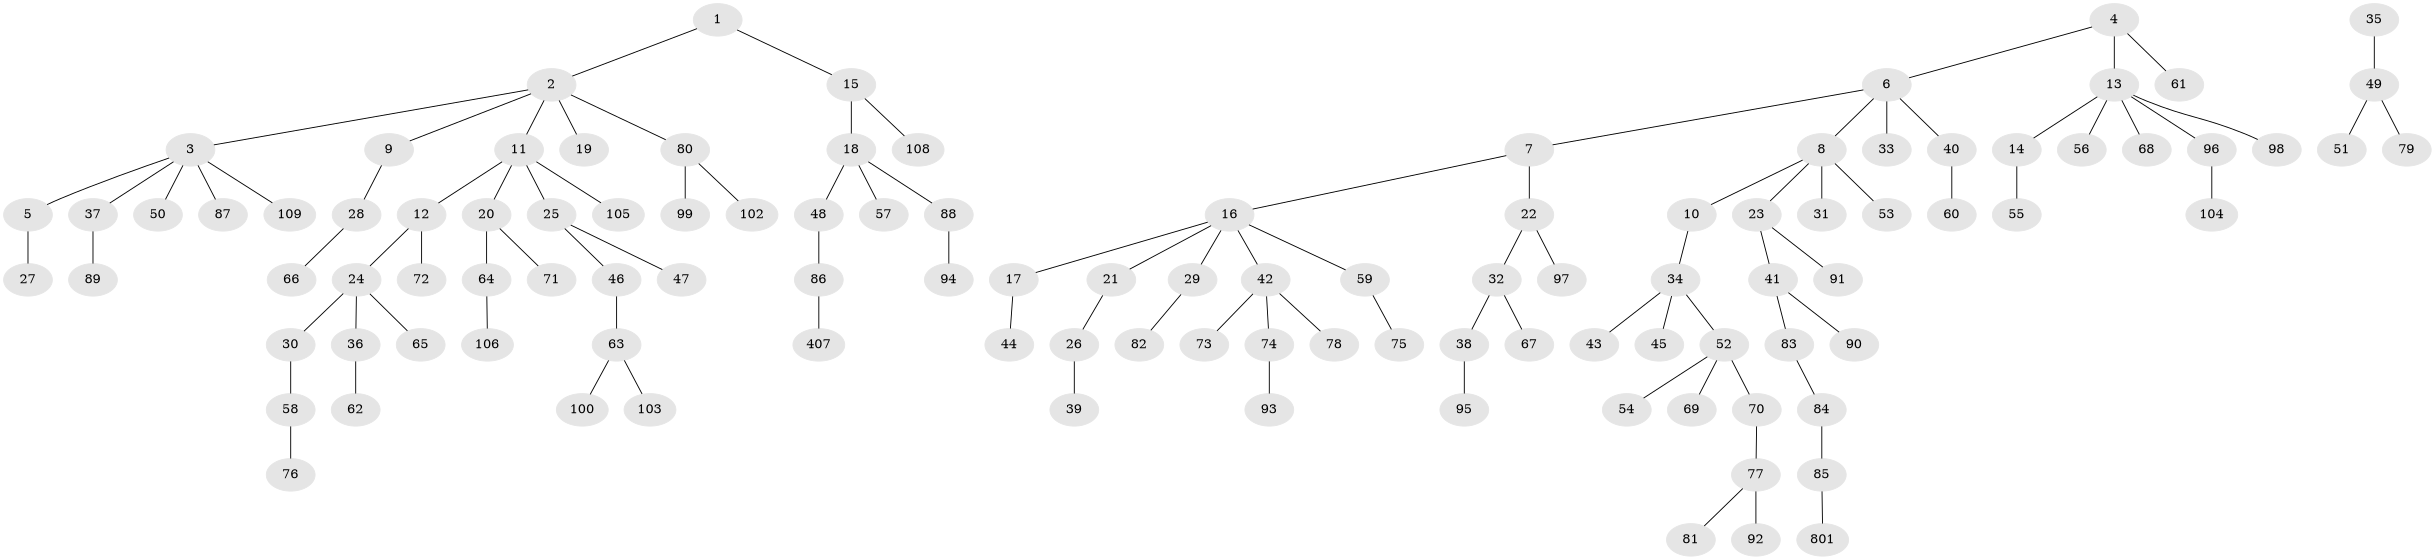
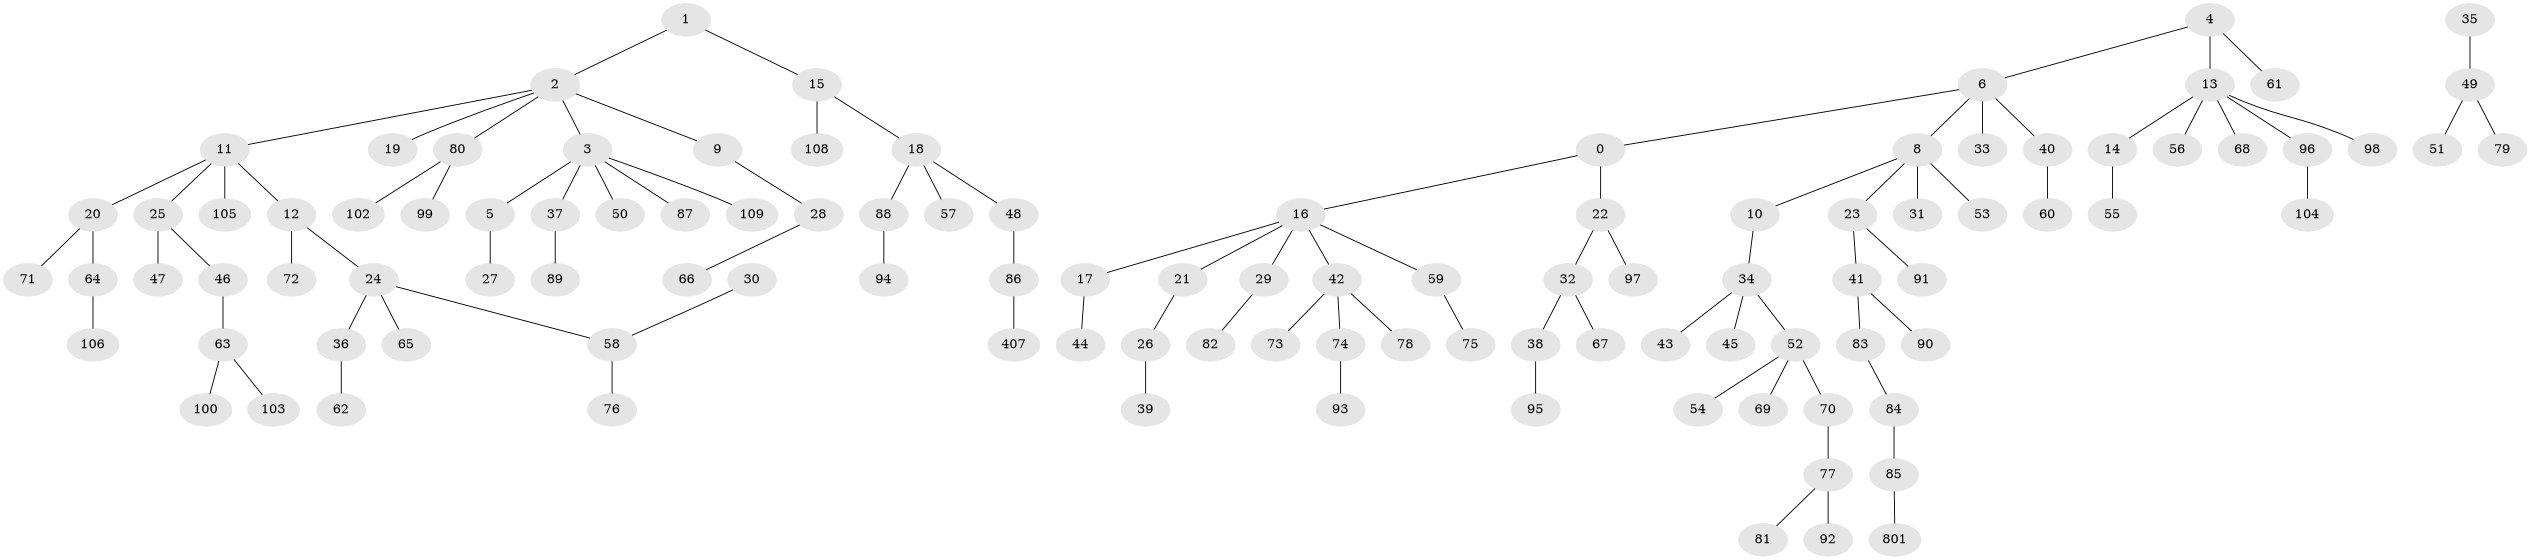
(1529, 150) -> (1601, 150)
(324, 312) -> (493, 312)
